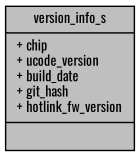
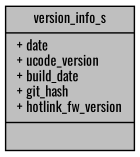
(32, 46) -> (33, 46)
